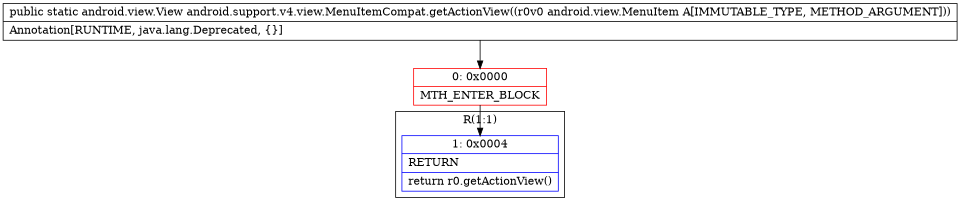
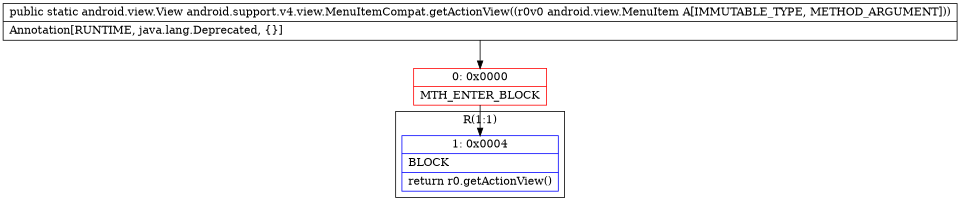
(434, 163) -> (429, 163)
